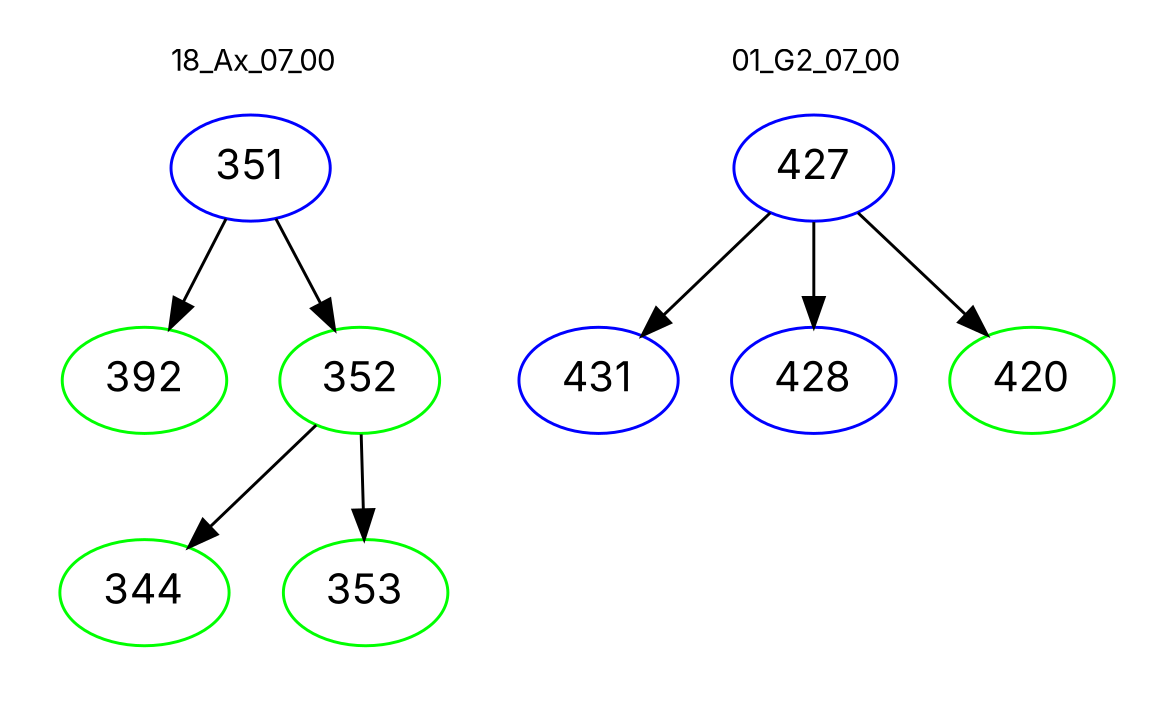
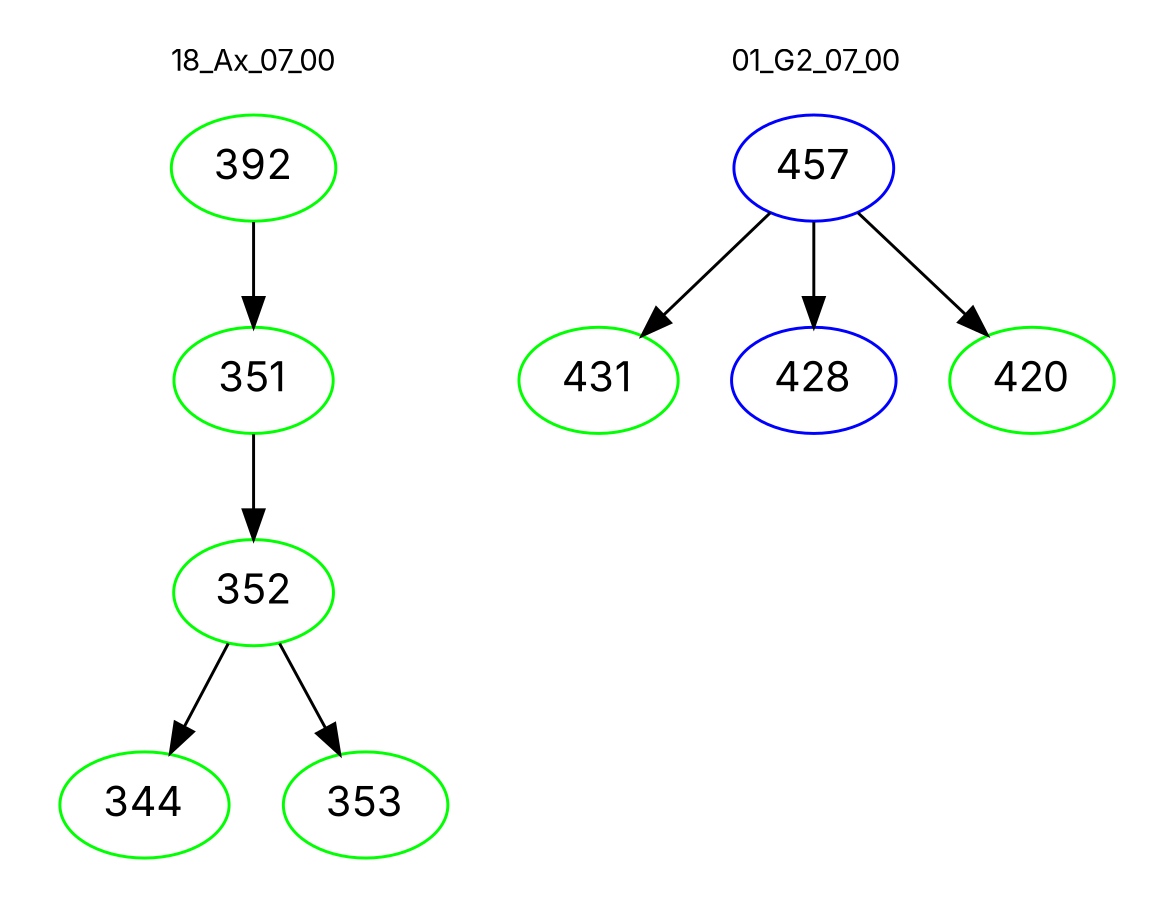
(251, 168) -> (254, 380)
(814, 168) -> (814, 168)
(205, 260) -> (254, 260)
(599, 380) -> (599, 380)
